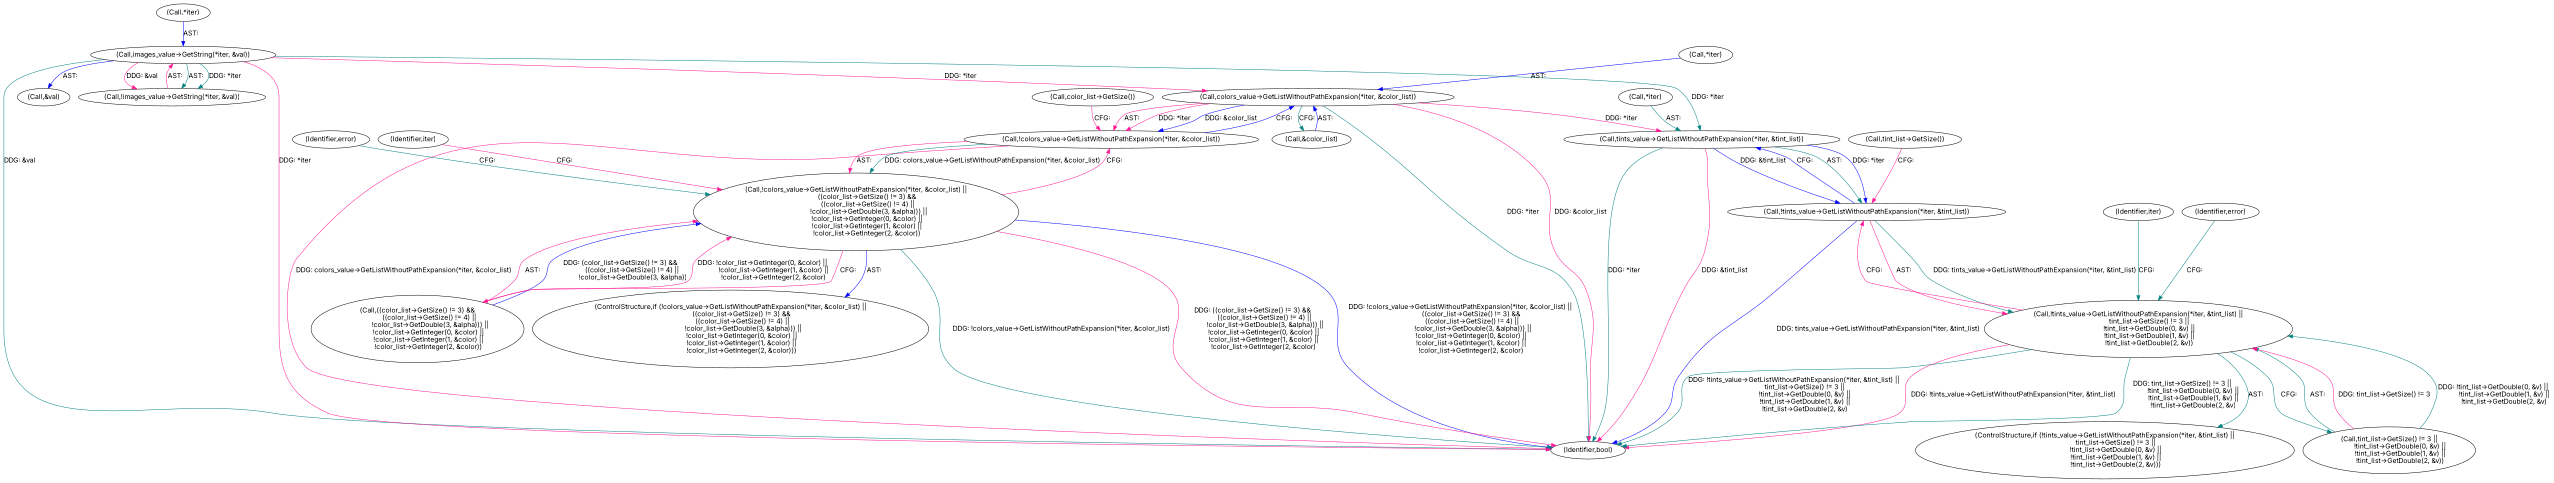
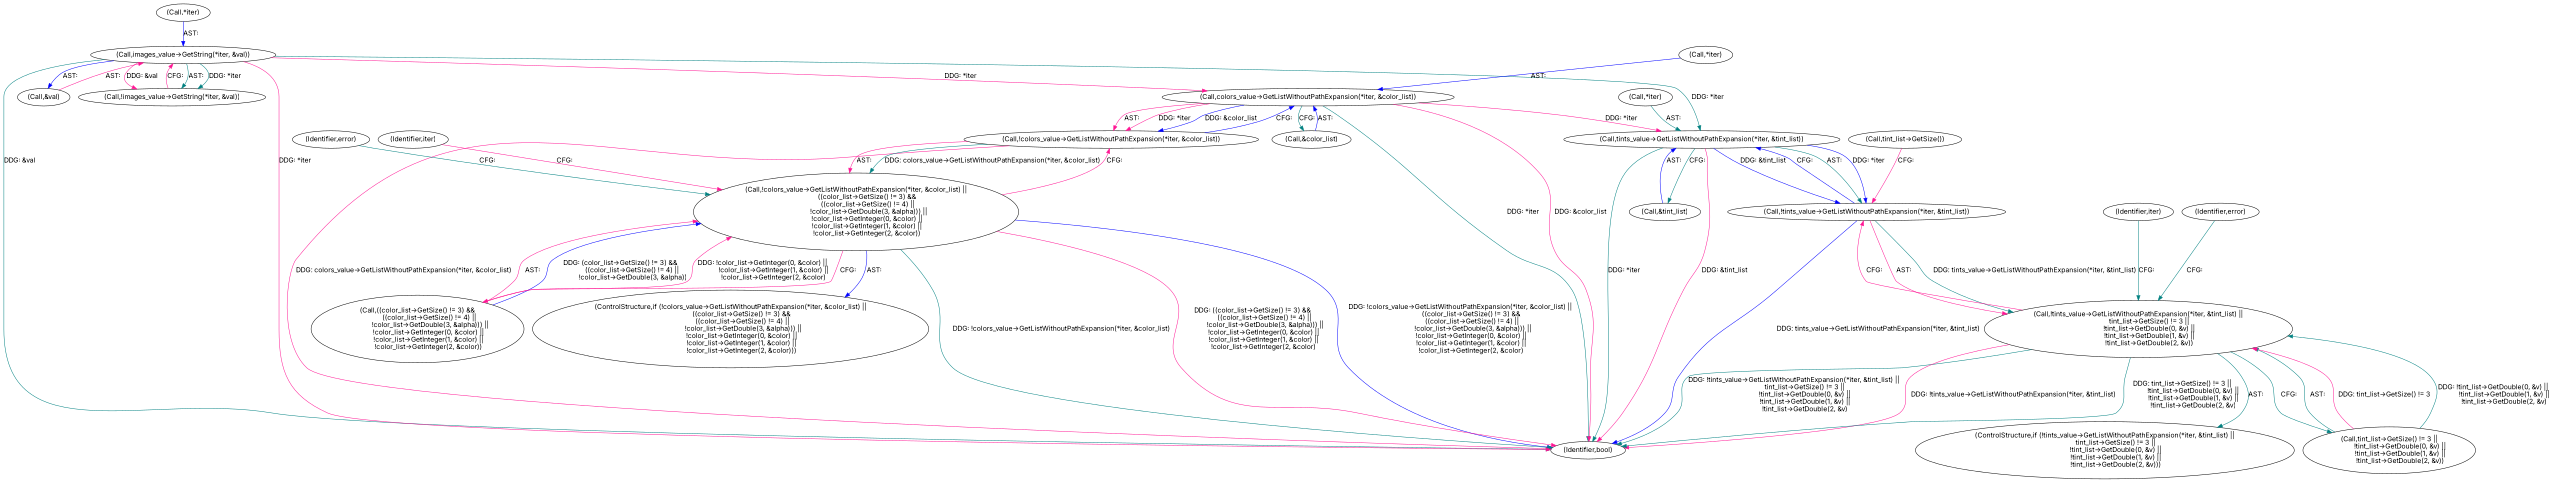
none -> (98, 75)
(176, 76) -> (176, 76)
(1093, 97) -> none
none -> (1665, 212)
